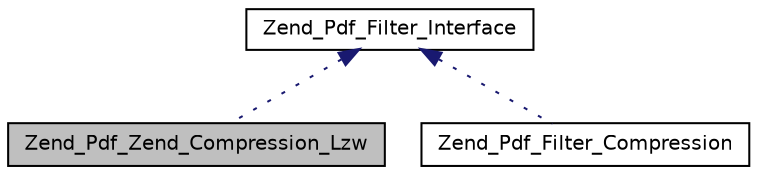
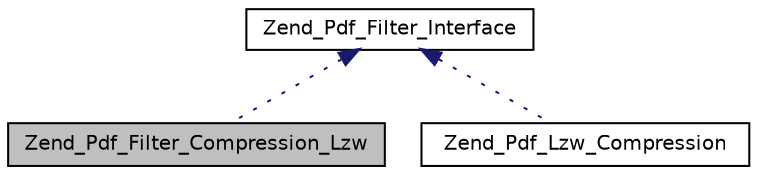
(196, 145) -> (196, 145)
(585, 145) -> (585, 145)
